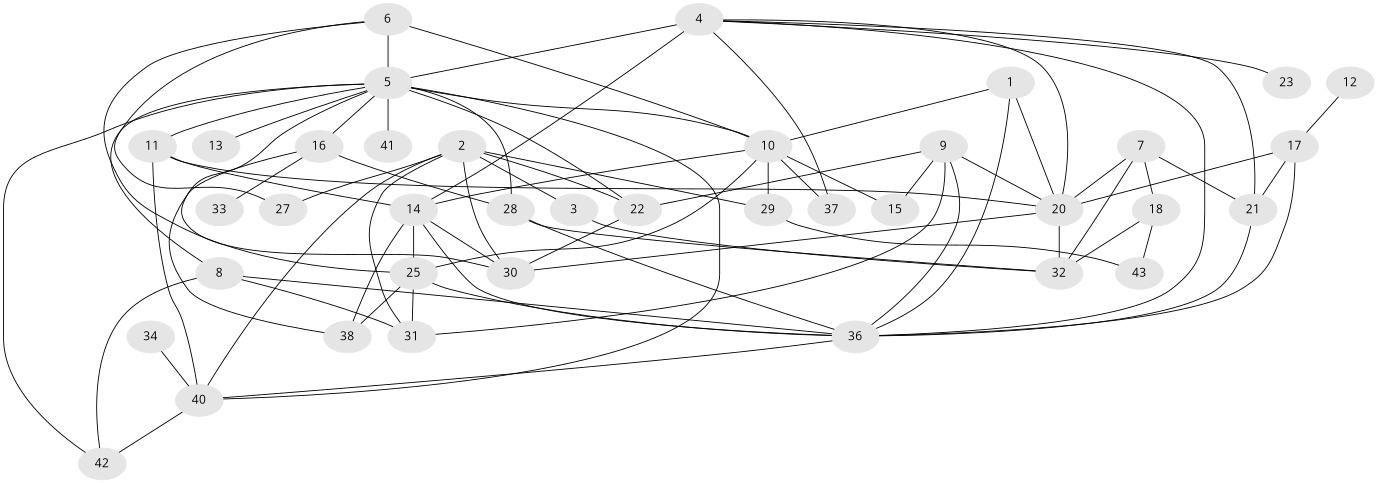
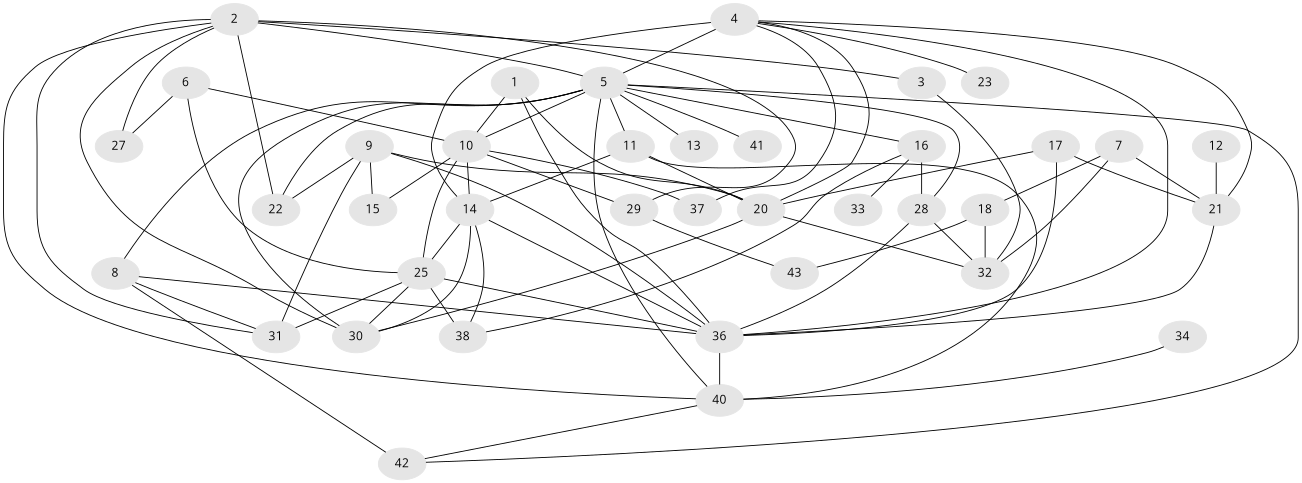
(388, 51) -> (421, 45)
(1322, 115) -> (1216, 178)
(1100, 178) -> none
(574, 242) -> (386, 308)
